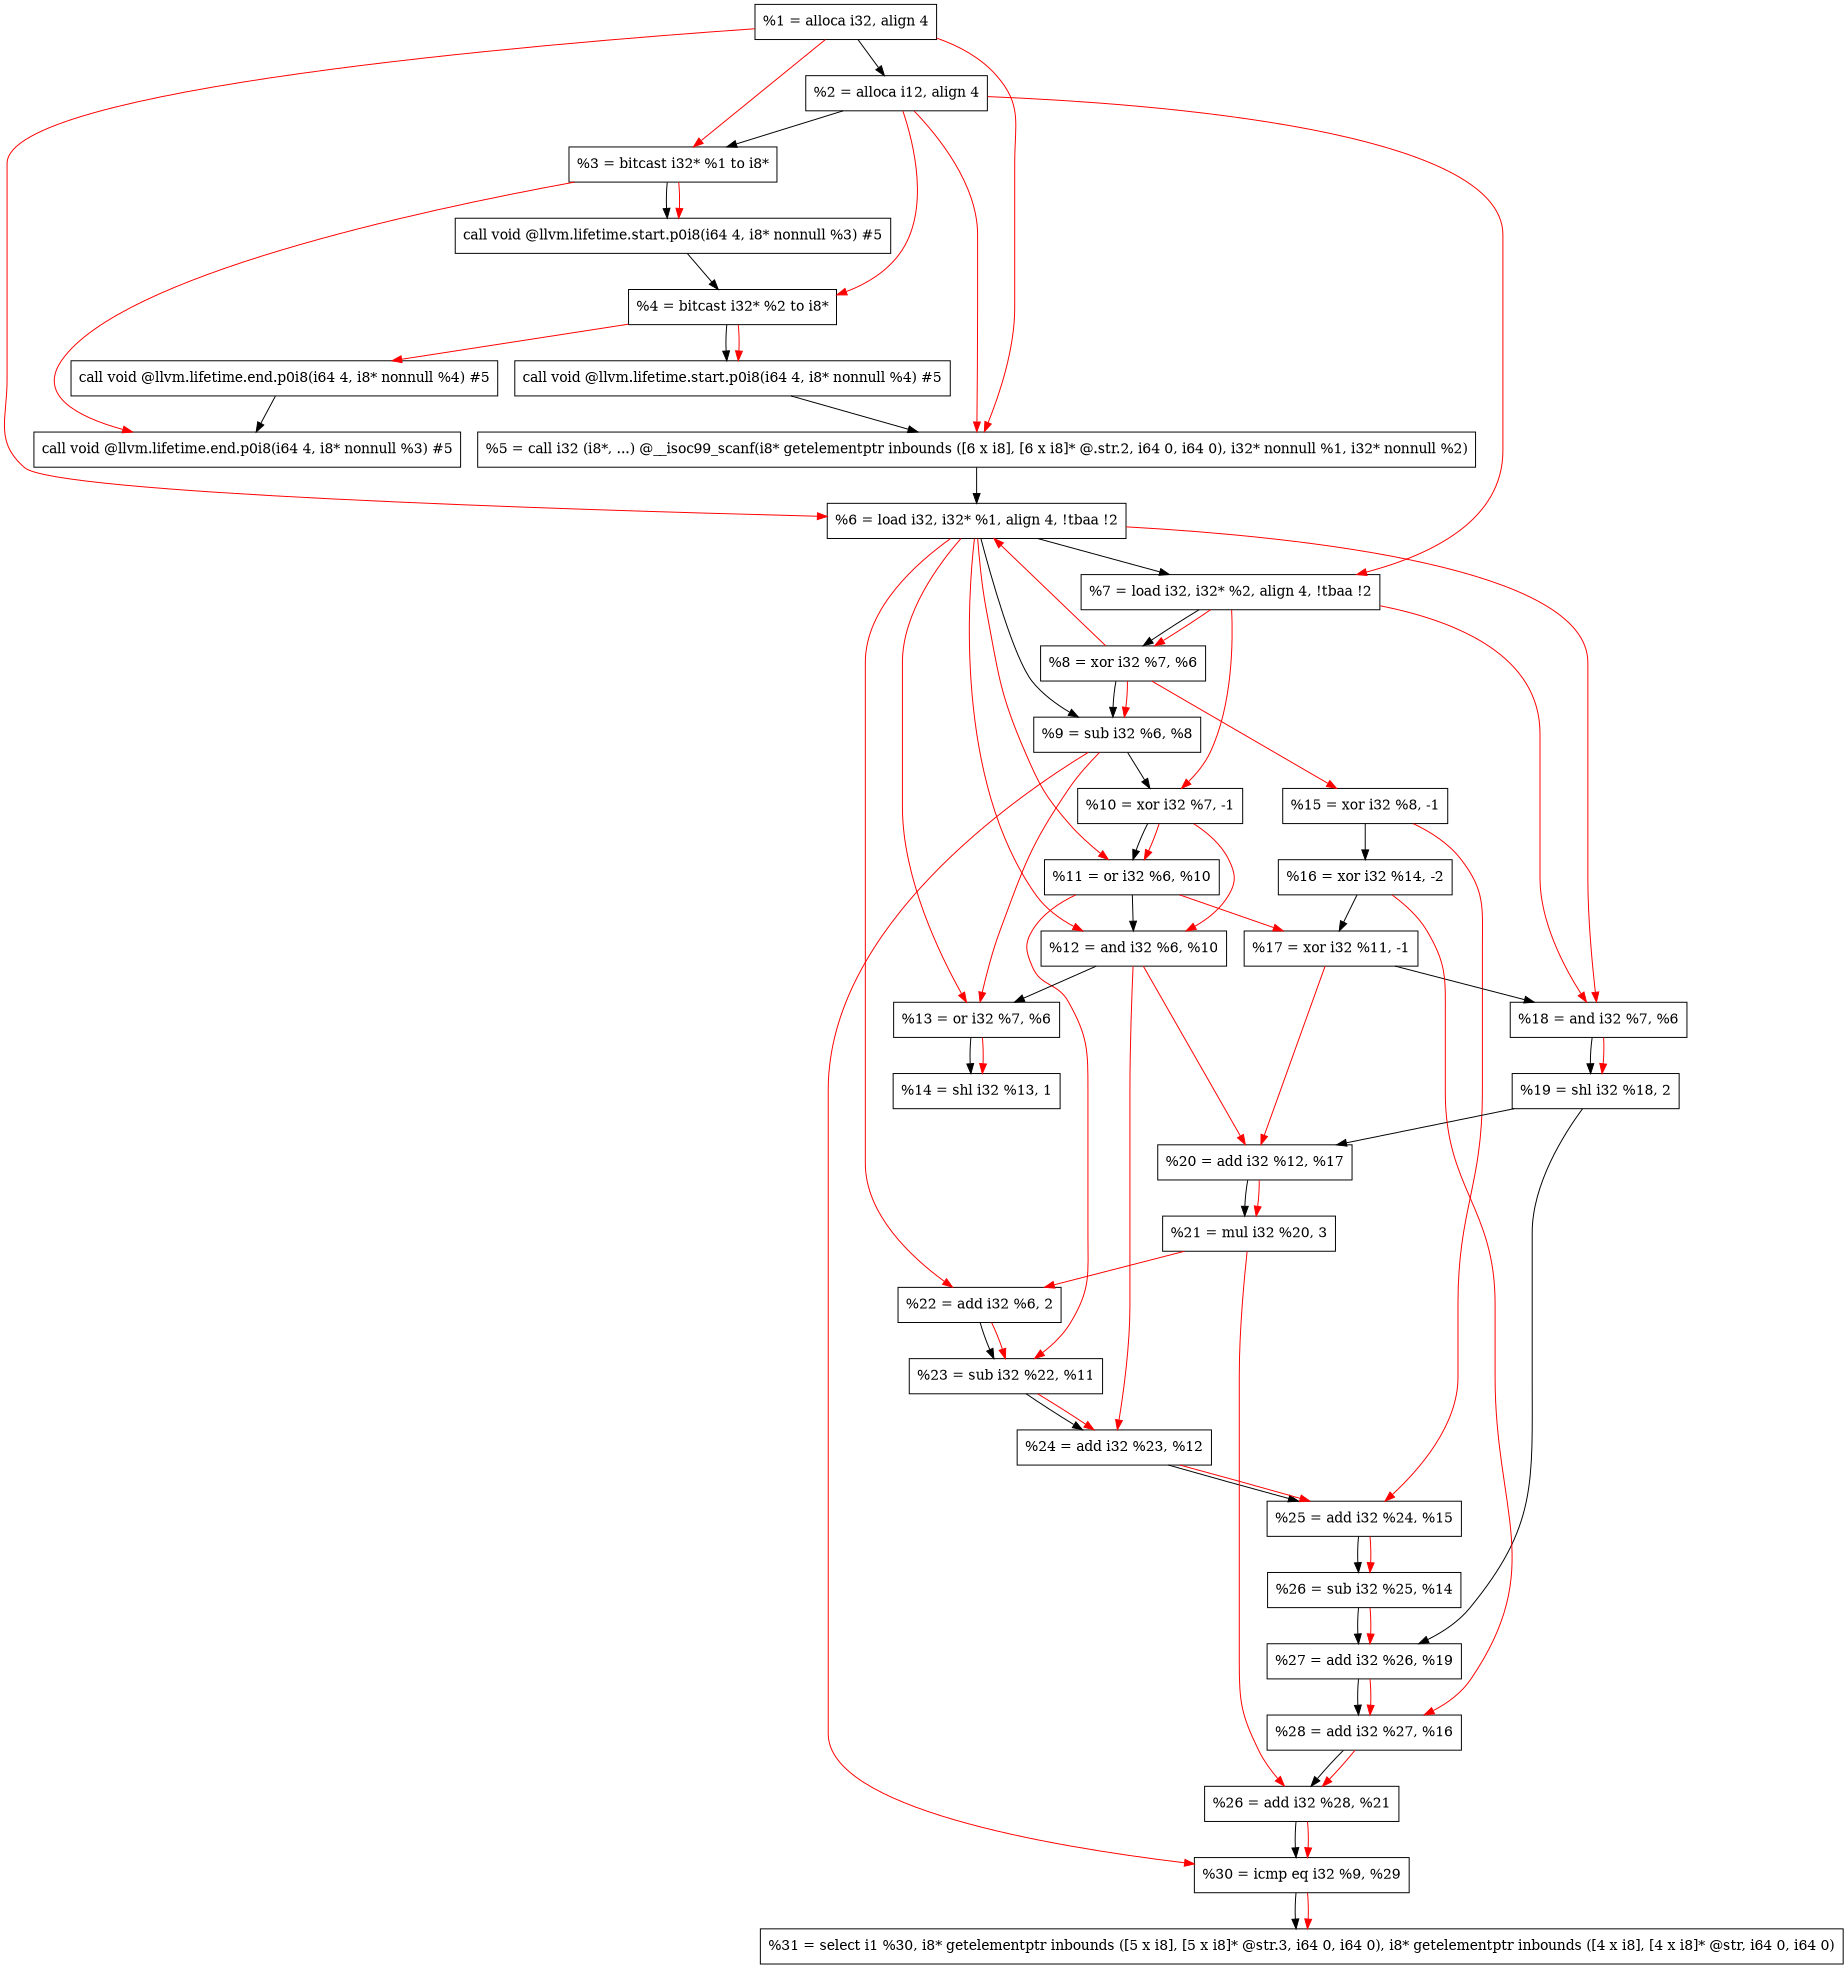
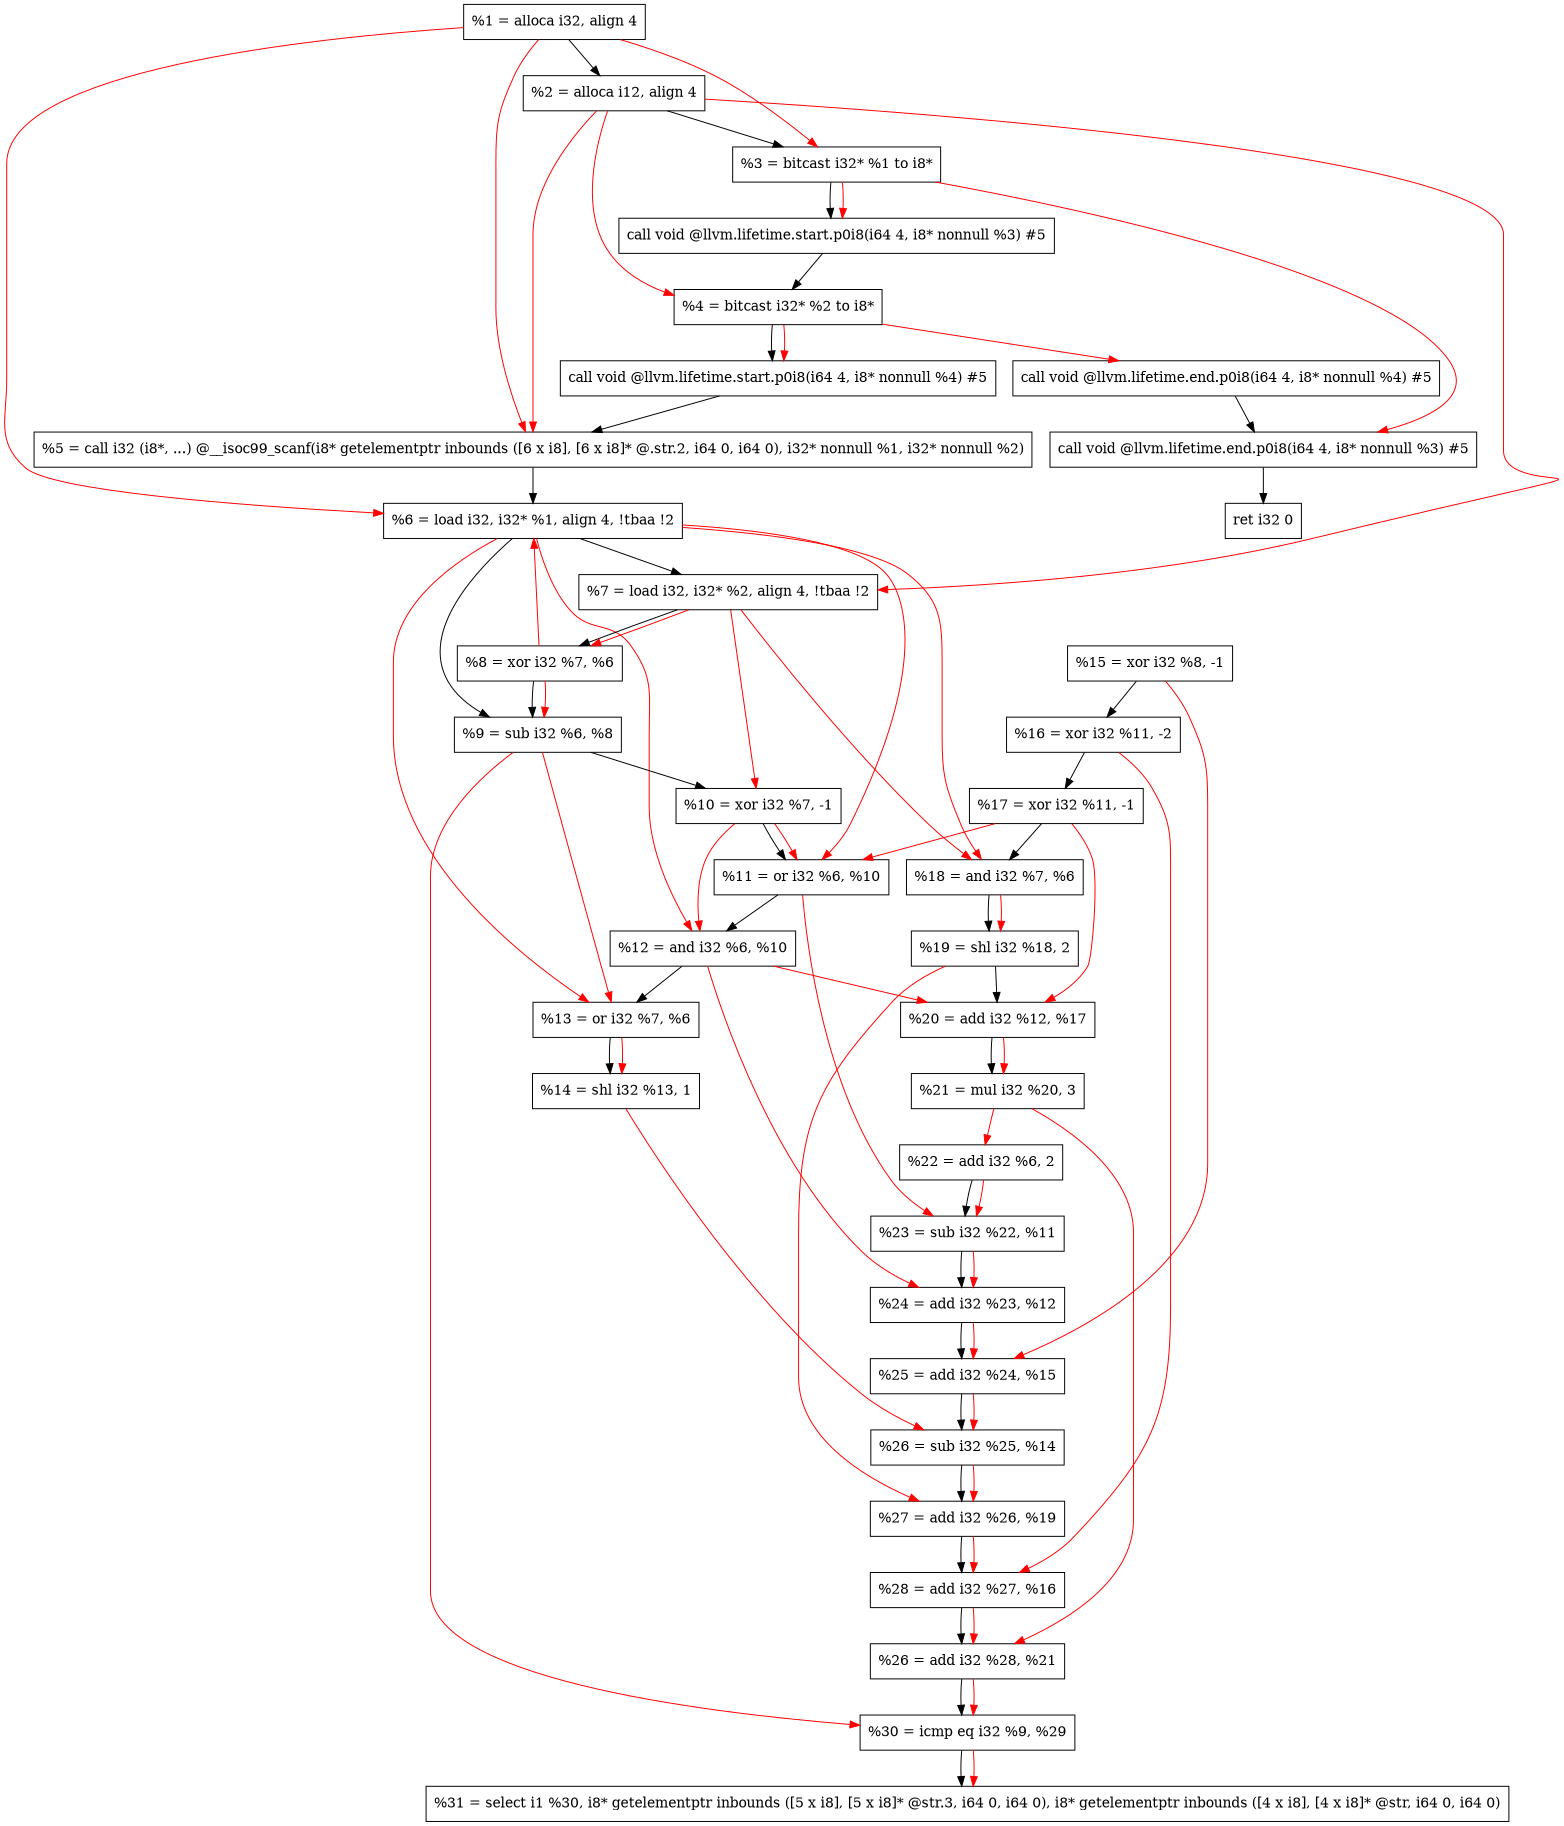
none -> (1263, 521)
(1240, 732) -> none
(1365, 877) -> (1093, 735)
(865, 909) -> none
(1227, 911) -> (934, 840)
none -> (752, 1285)
(1532, 1387) -> (799, 1230)
